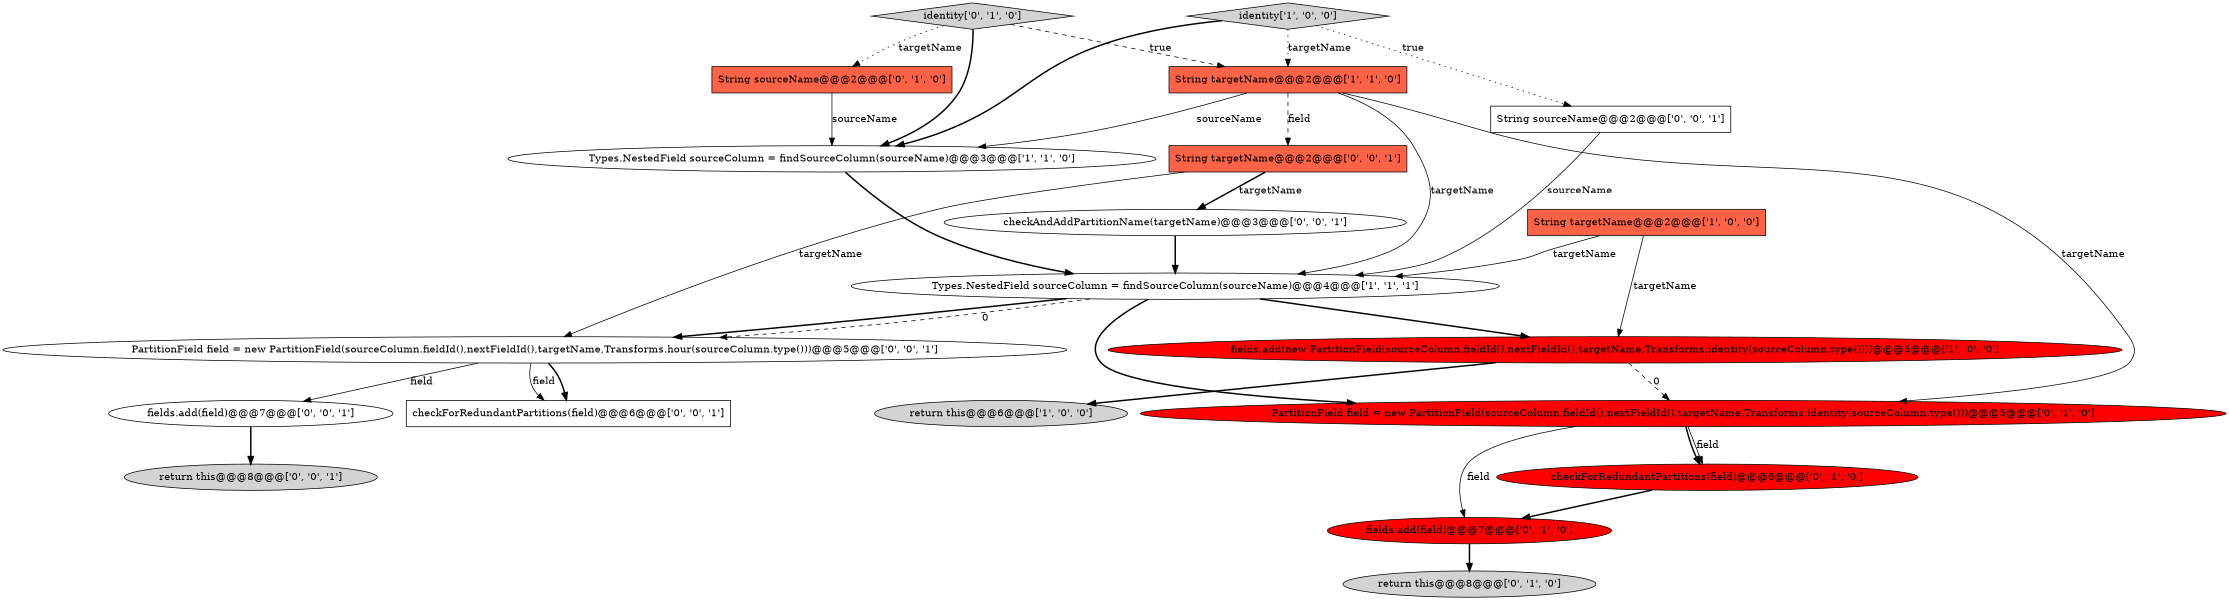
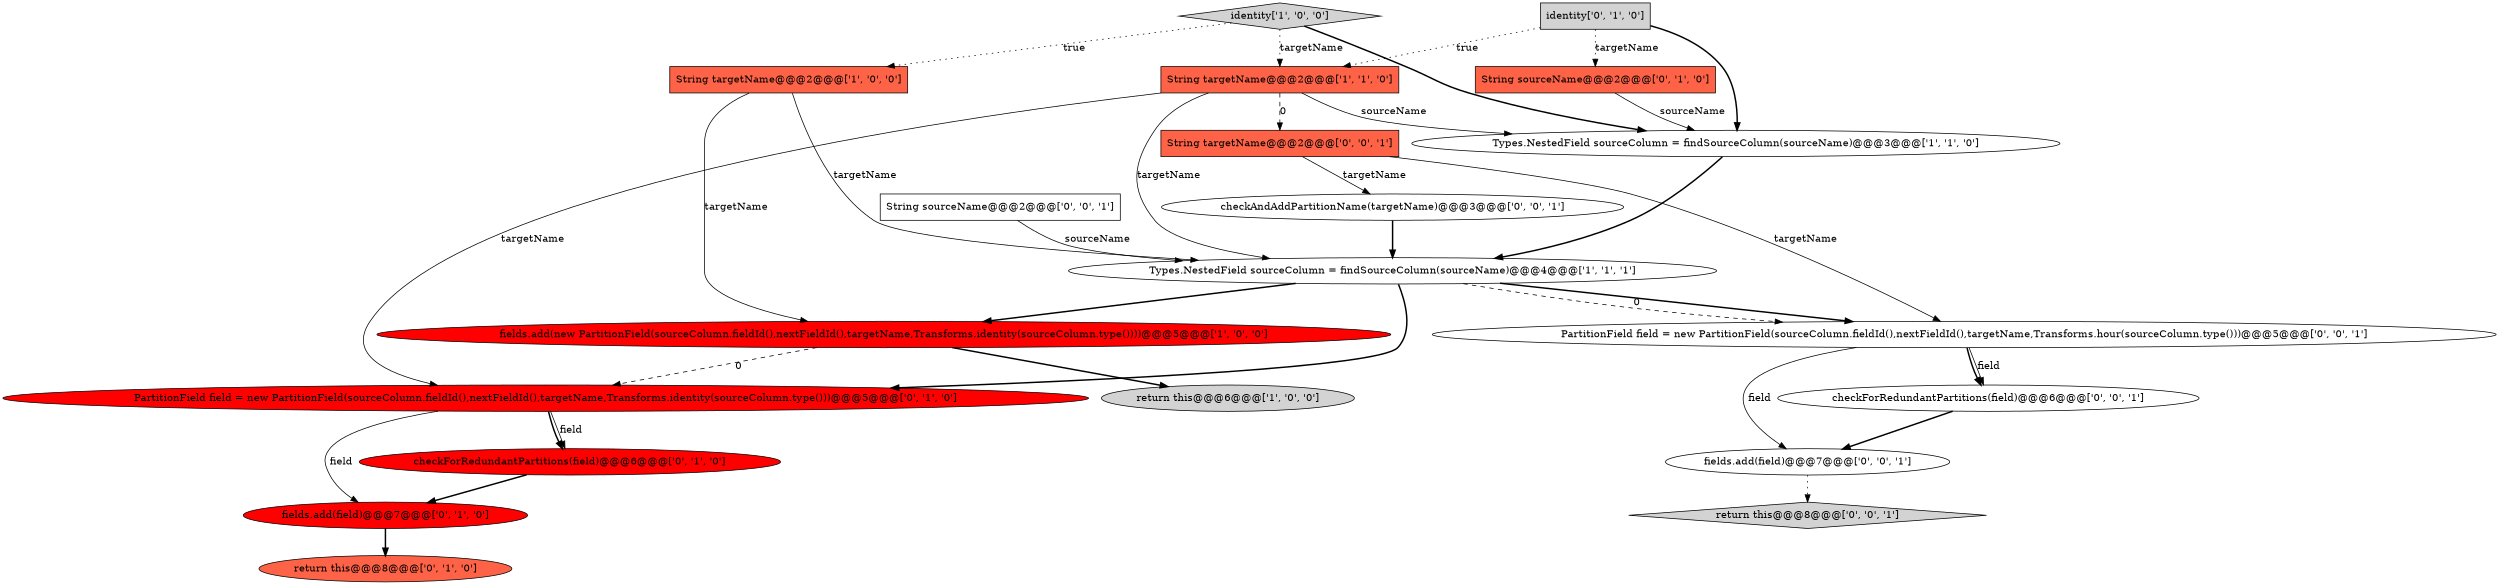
(972, 16) -> (1595, 16)
(1119, 46) -> (1445, 46)
(1440, 65) -> (1063, 44)
(1299, 119) -> (1284, 112)
(1235, 189) -> (1333, 174)
(568, 414) -> (1988, 398)
none -> (1901, 429)
(251, 442) -> (1808, 485)
(251, 477) -> (1808, 515)
(1469, 584) -> (385, 569)
